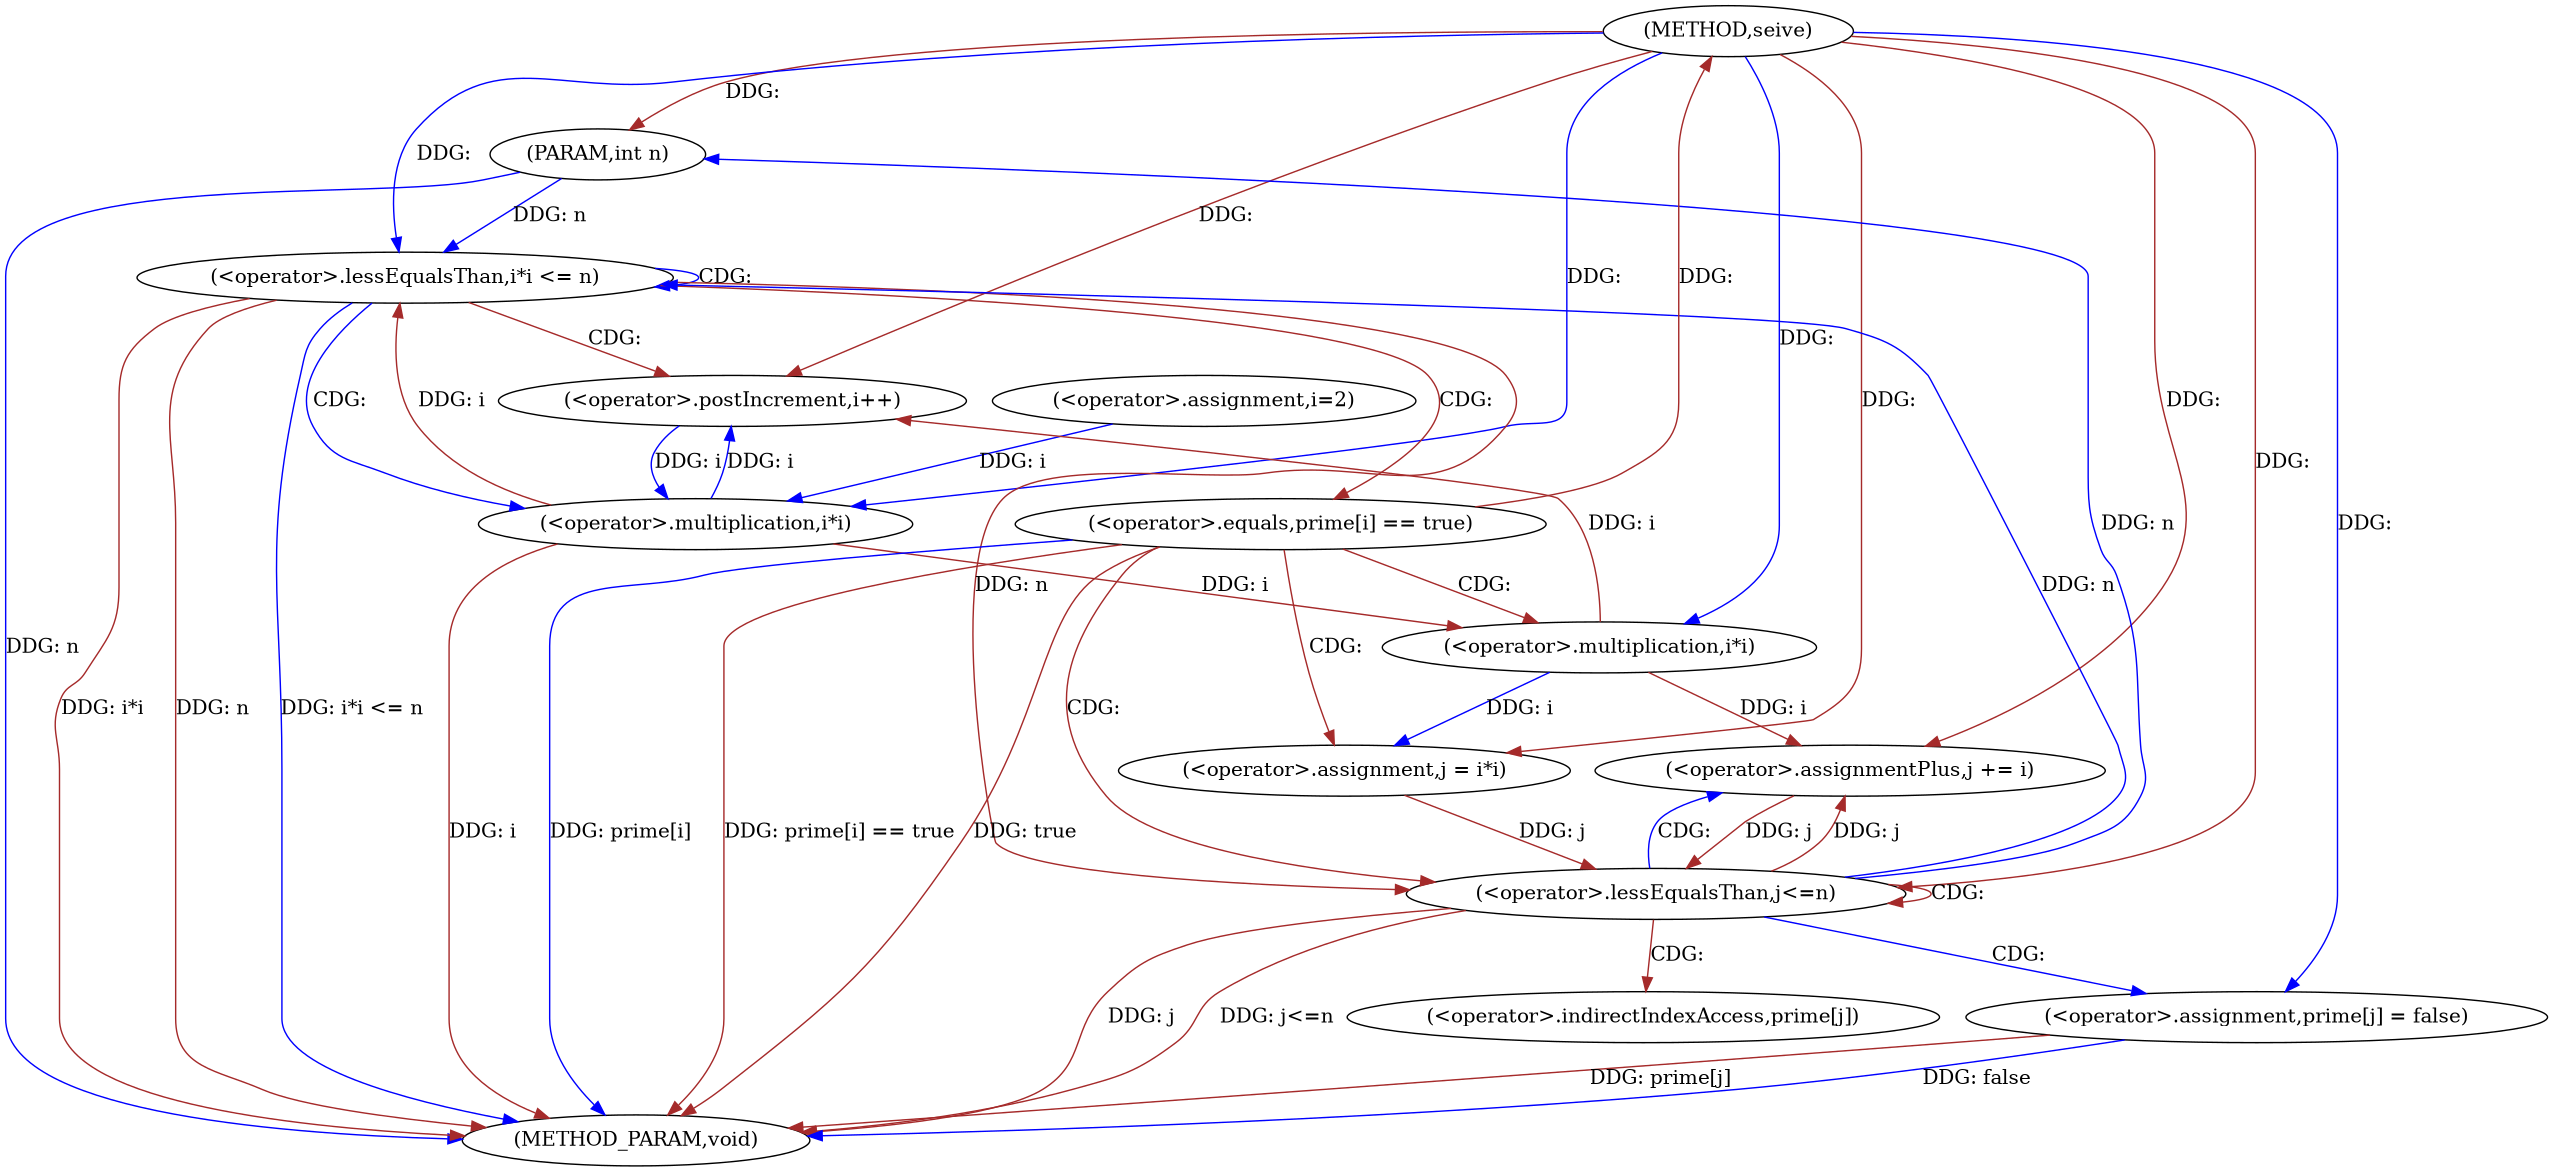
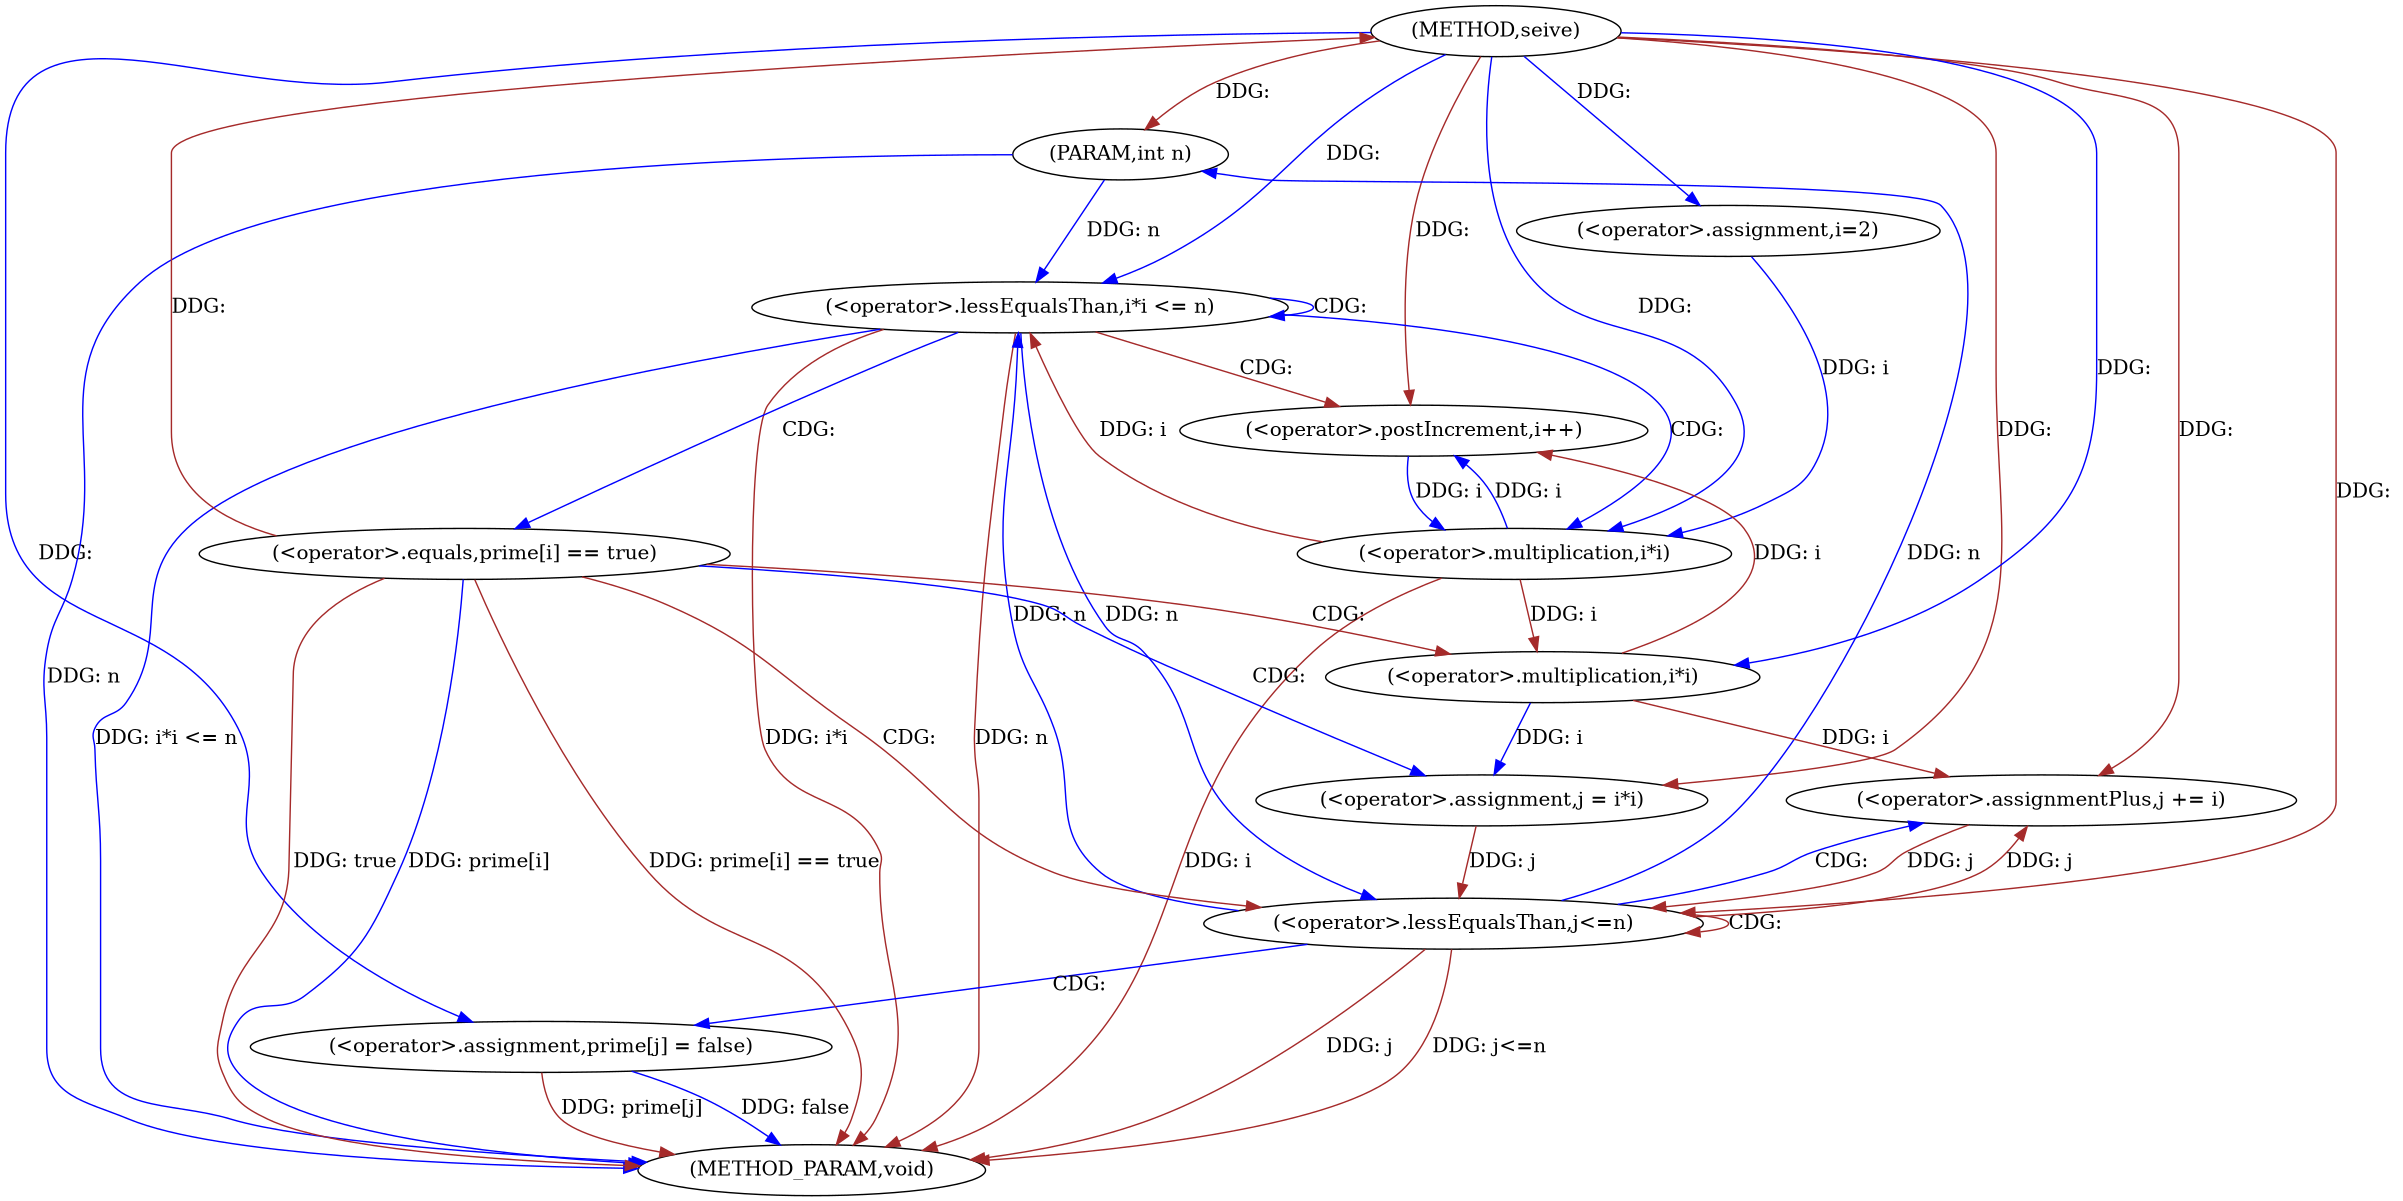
none -> (1606, 126)
(1130, 313) -> (742, 425)
(1279, 472) -> (1161, 673)
(1301, 642) -> (1068, 618)
(1643, 1017) -> none
